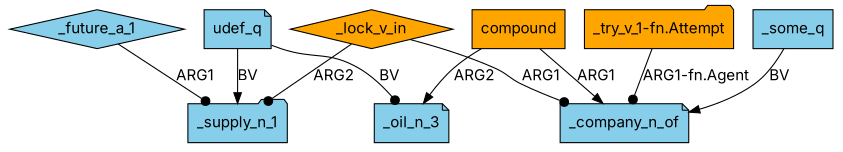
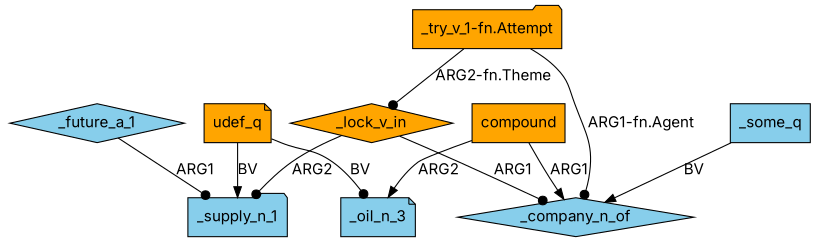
(238, 29) -> (238, 123)
none -> (430, 76)
(624, 123) -> (576, 217)
